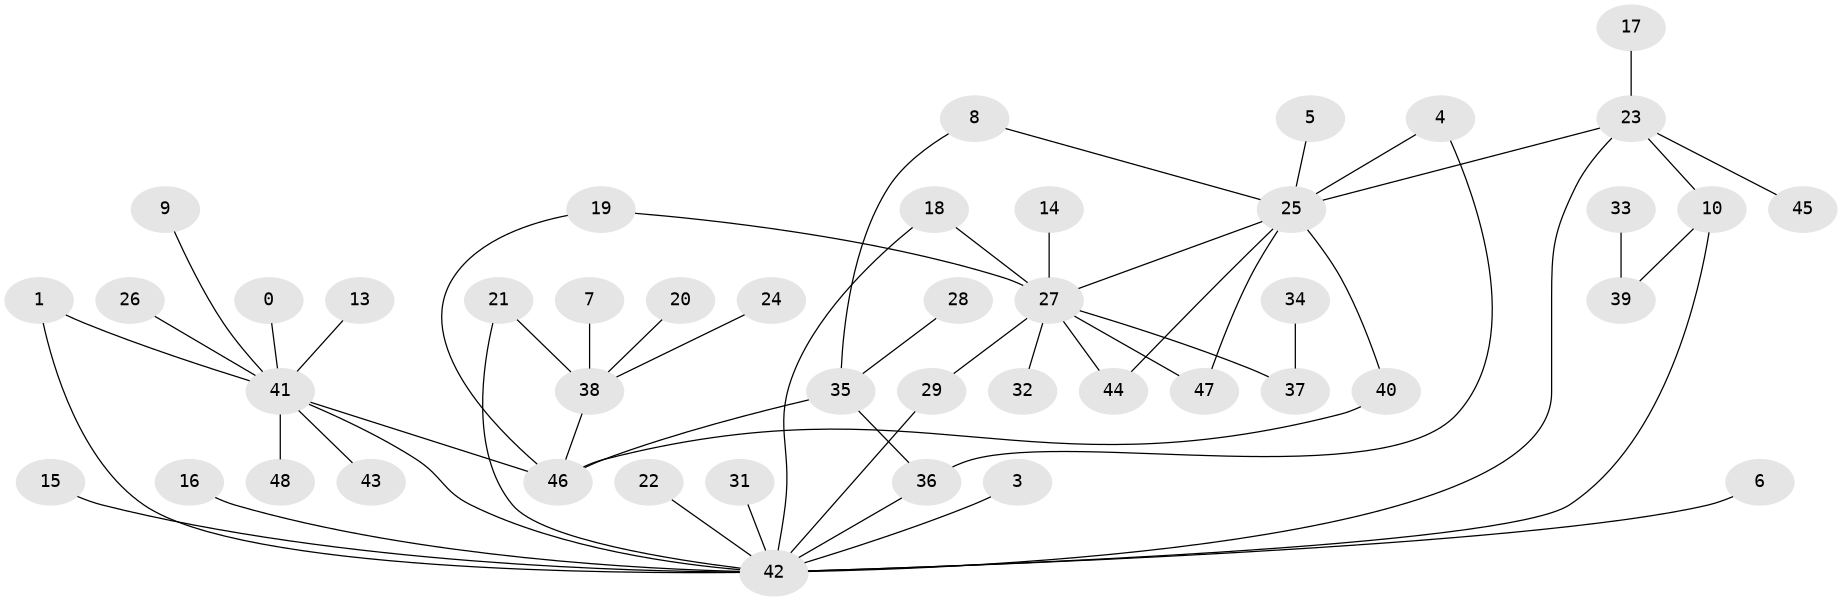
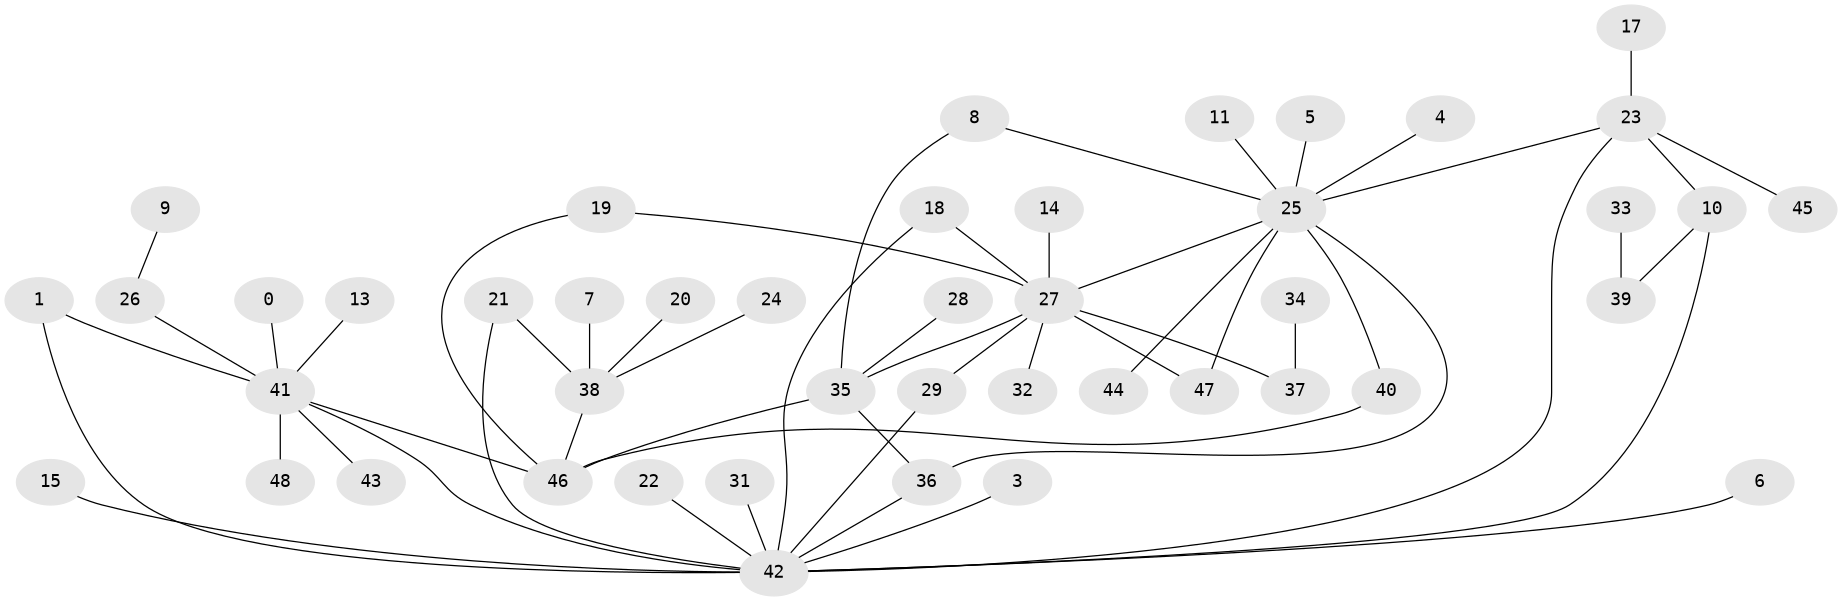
none -> (1220, 119)
(212, 306) -> (148, 255)
(1081, 346) -> (945, 346)
(1352, 452) -> (1319, 452)
(189, 482) -> none
